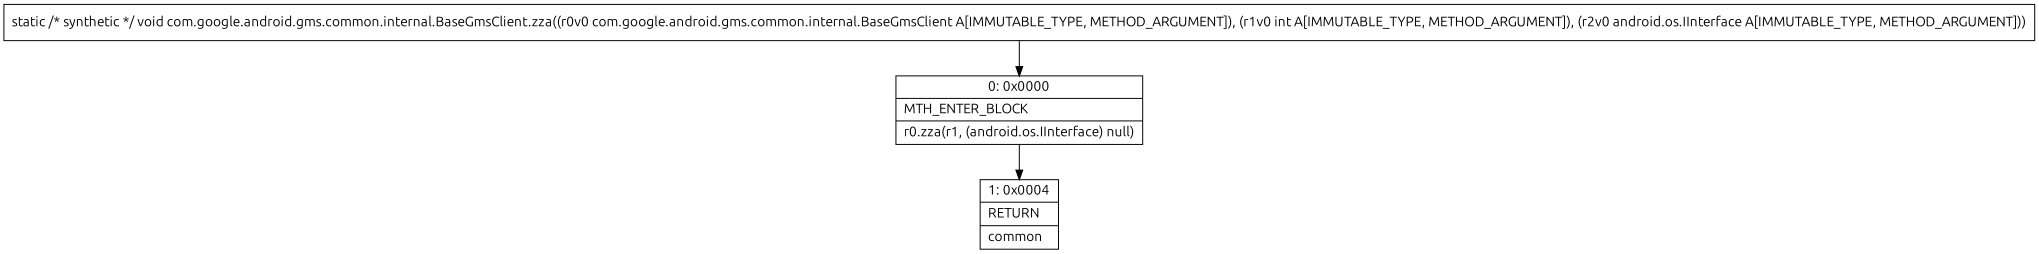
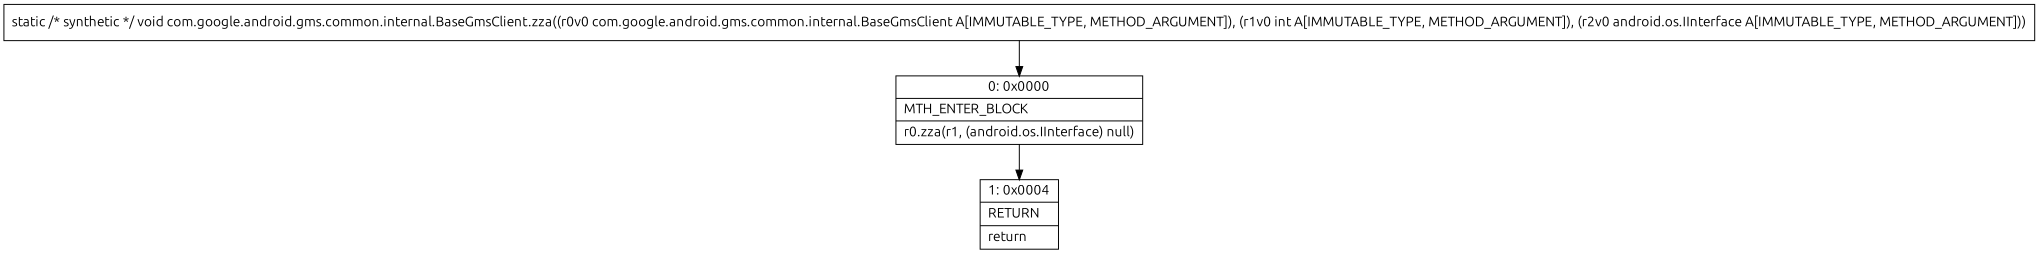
(1015, 237) -> (1008, 237)
